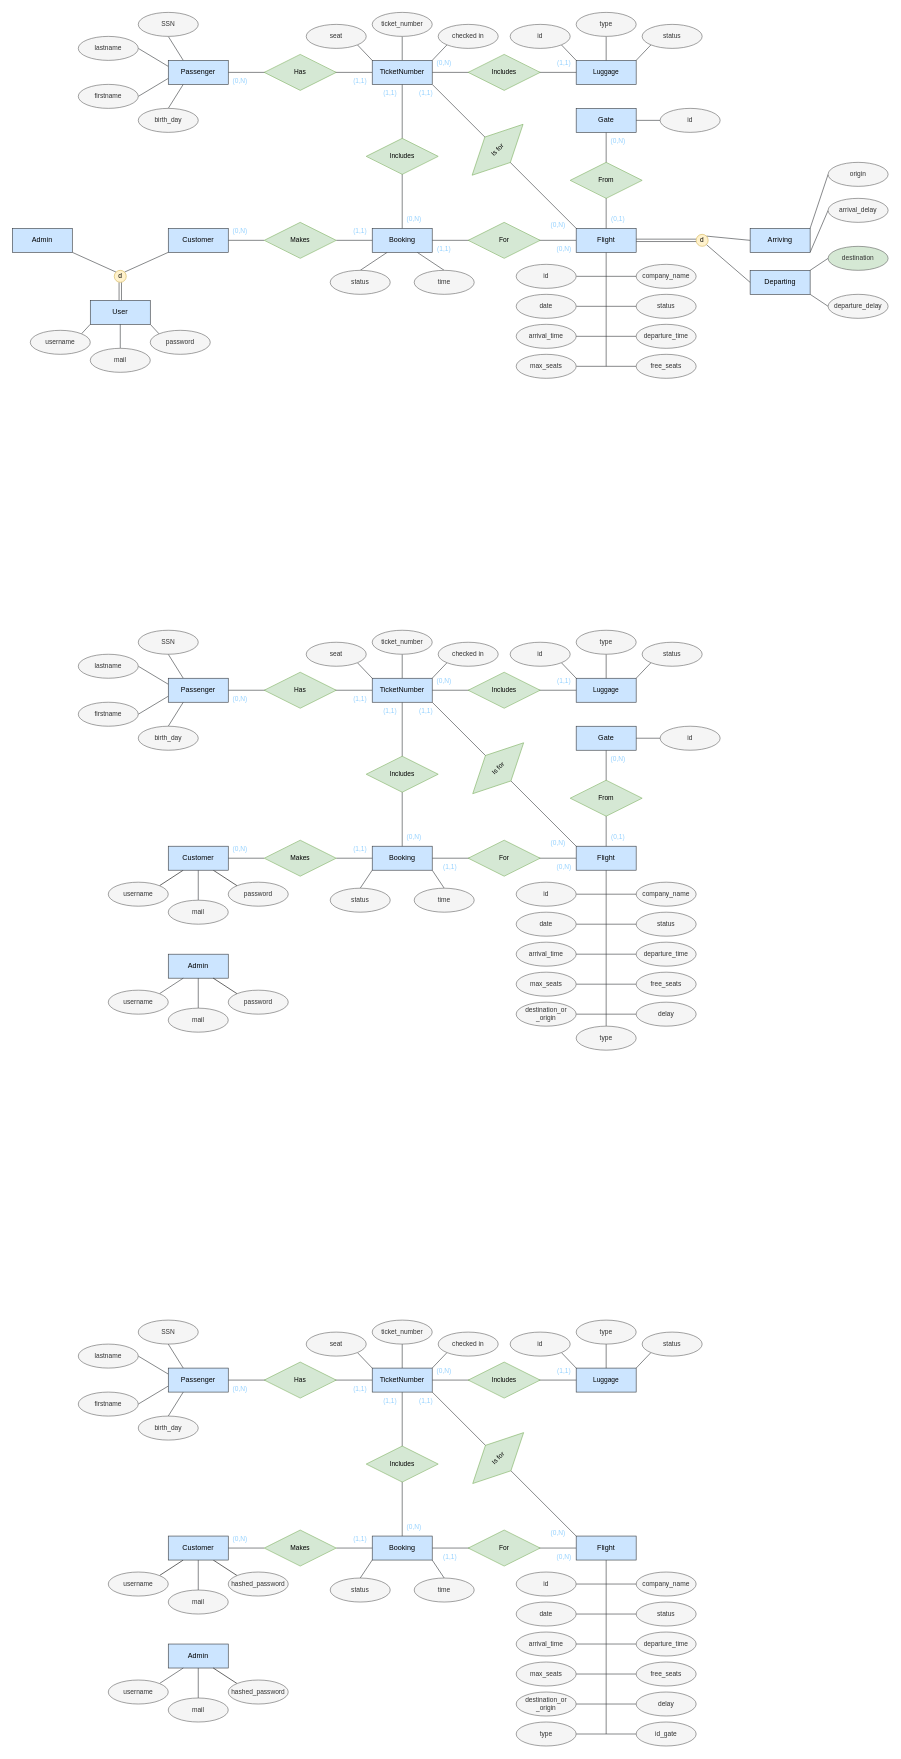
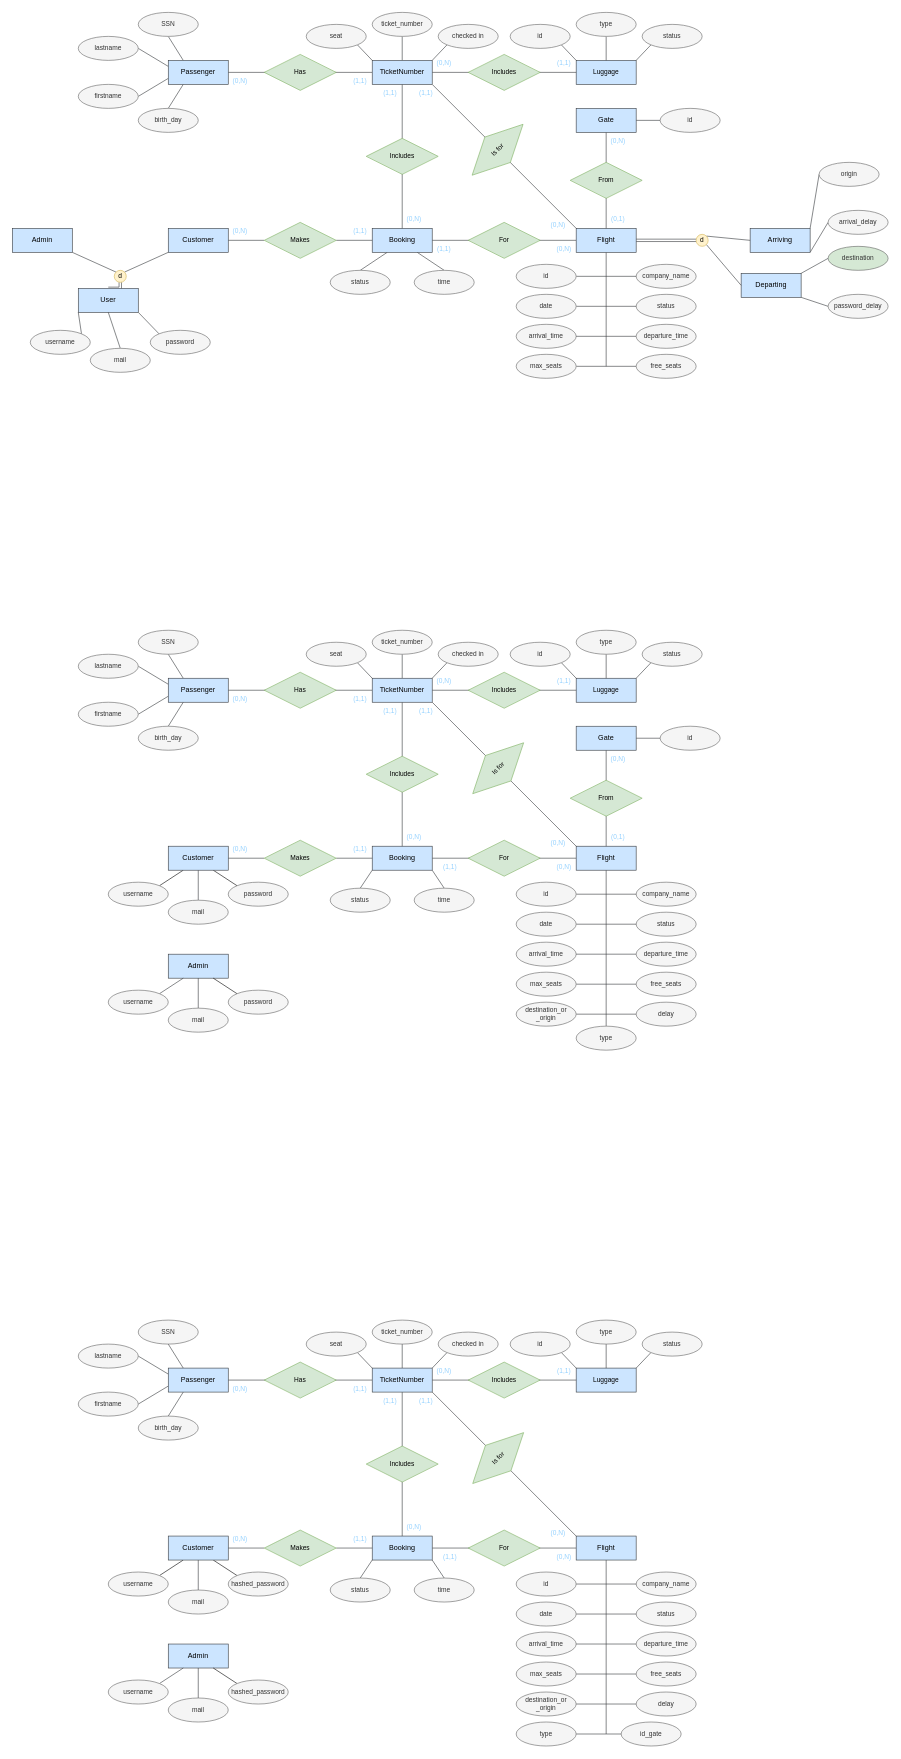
(858, 174) -> (849, 174)
(858, 210) -> (858, 222)
(780, 282) -> (771, 285)
(858, 306) -> (858, 306)
(120, 312) -> (108, 300)
(666, 1734) -> (651, 1734)
